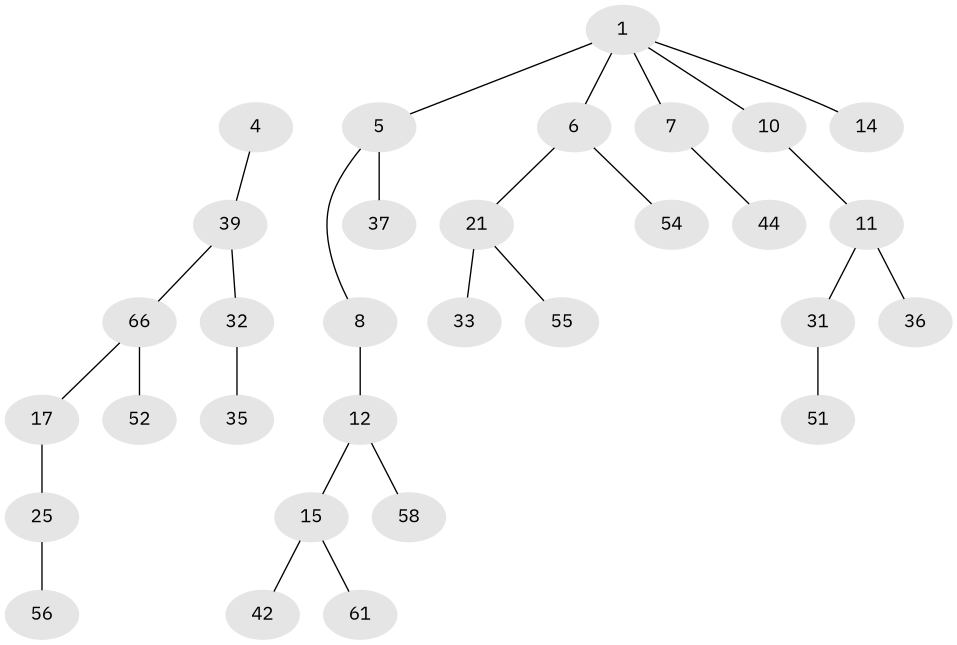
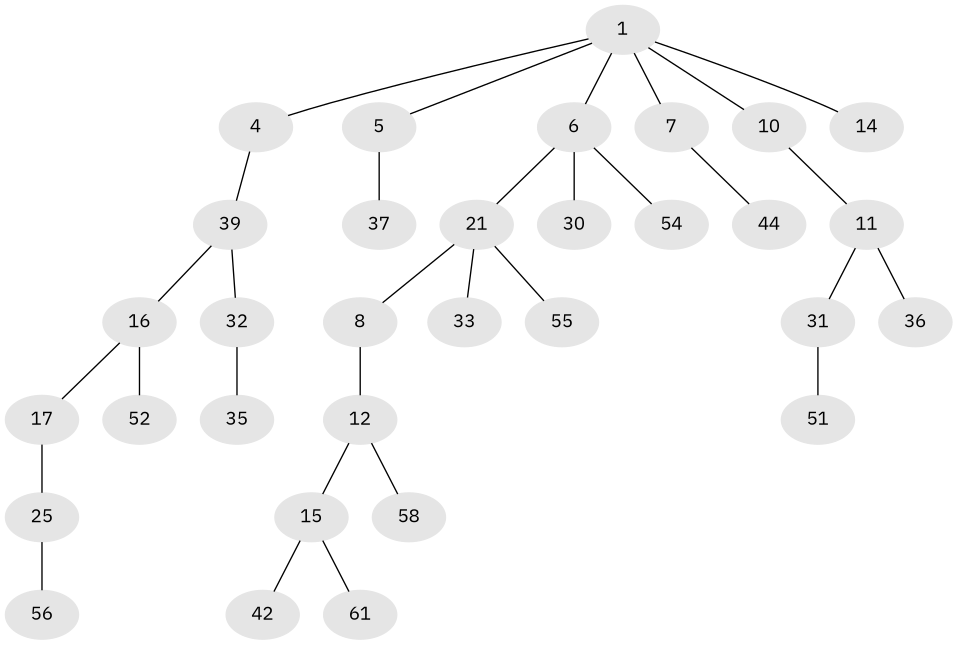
none -> (438, 75)
(327, 221) -> (418, 274)
none -> (574, 225)
(139, 322) -> (139, 322)
